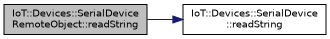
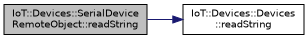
(254, 20) -> (244, 20)
